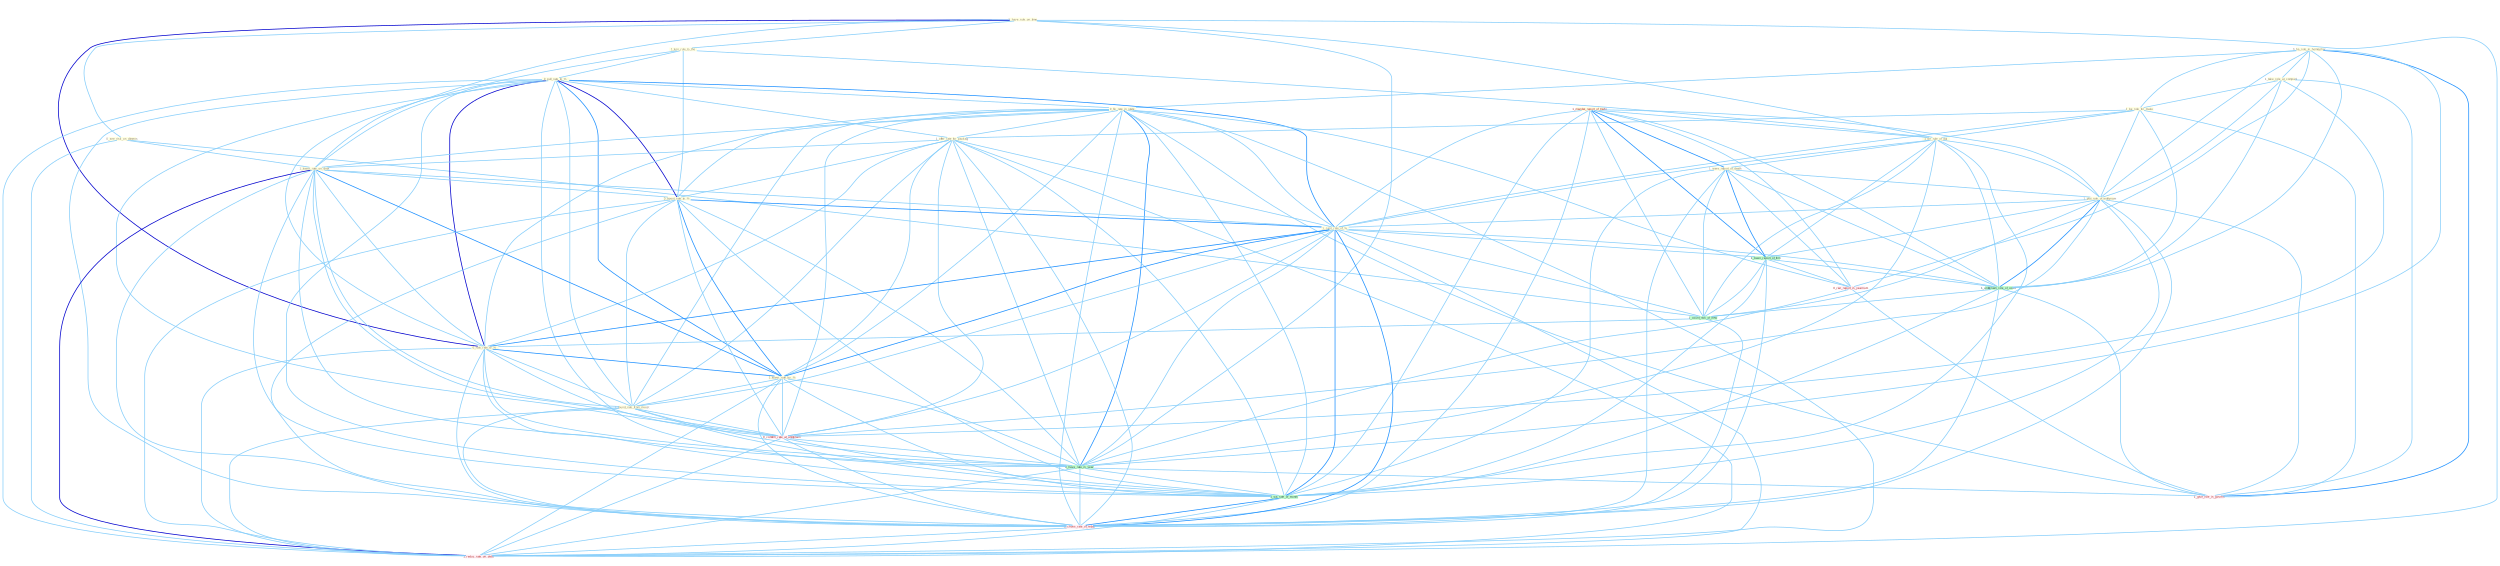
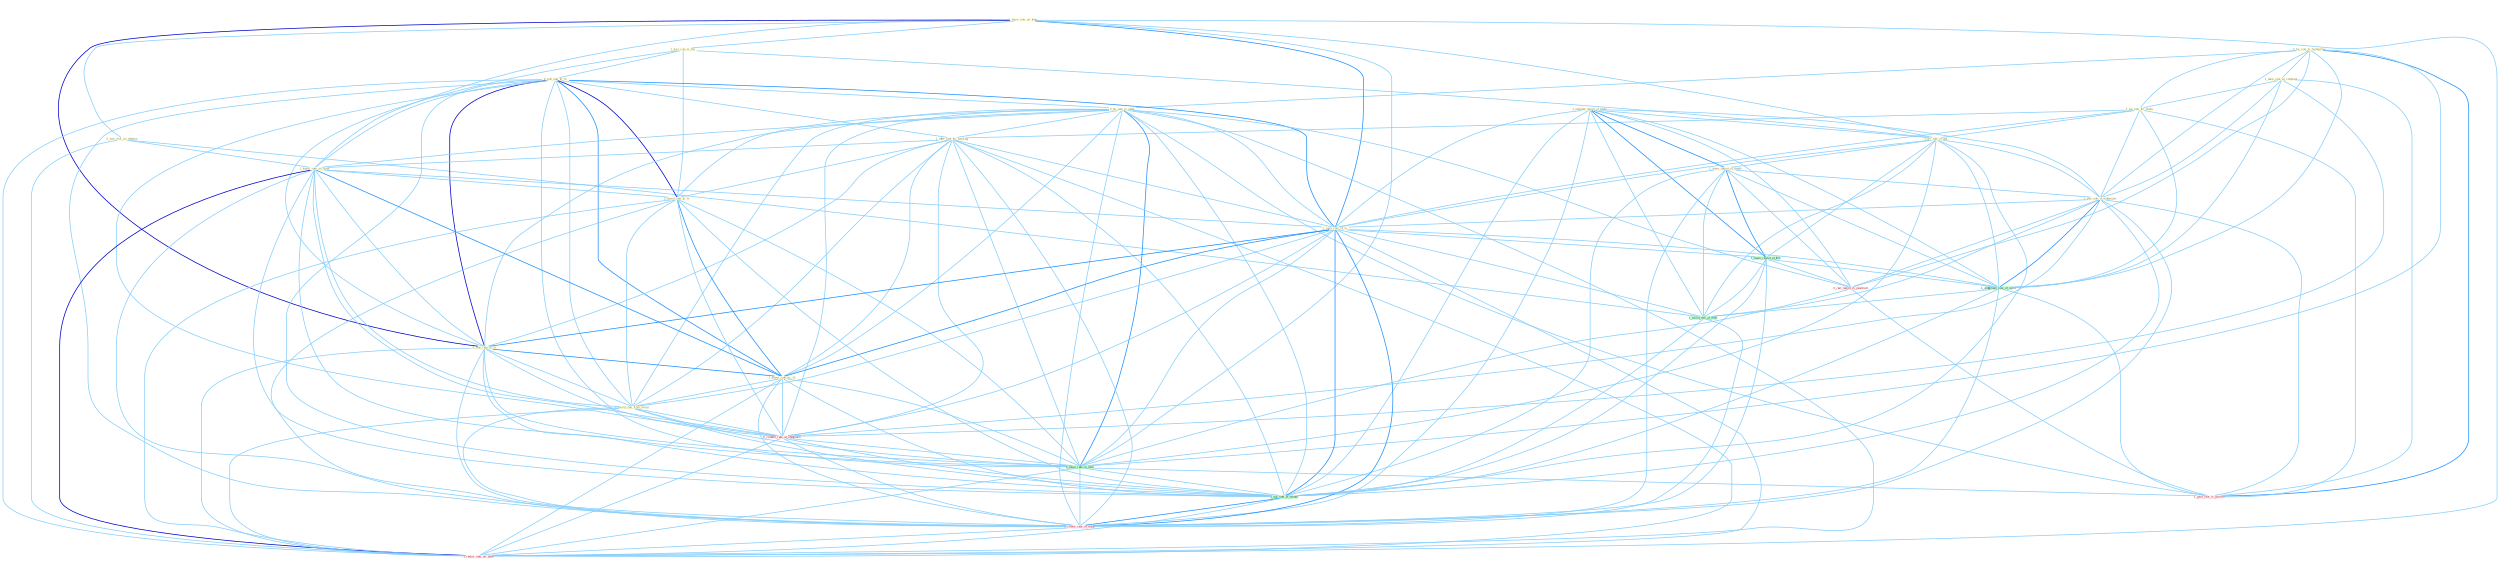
(1590, 109) -> (1590, 109)
(1006, 213) -> (1291, 50)
(1933, 228) -> (1976, 243)
(1094, 333) -> (1515, 444)
(1080, 467) -> (1080, 467)
